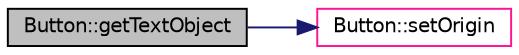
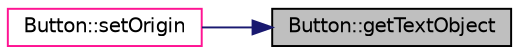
(272, 27) -> (227, 27)
